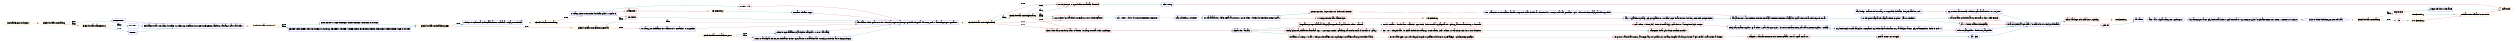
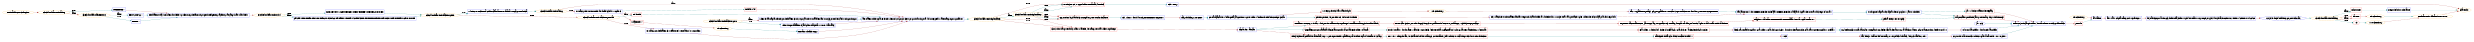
none -> (2356, 16)
(2082, 20) -> none
(133, 26) -> (136, 15)
none -> (1785, 36)
(1934, 37) -> (1929, 18)
